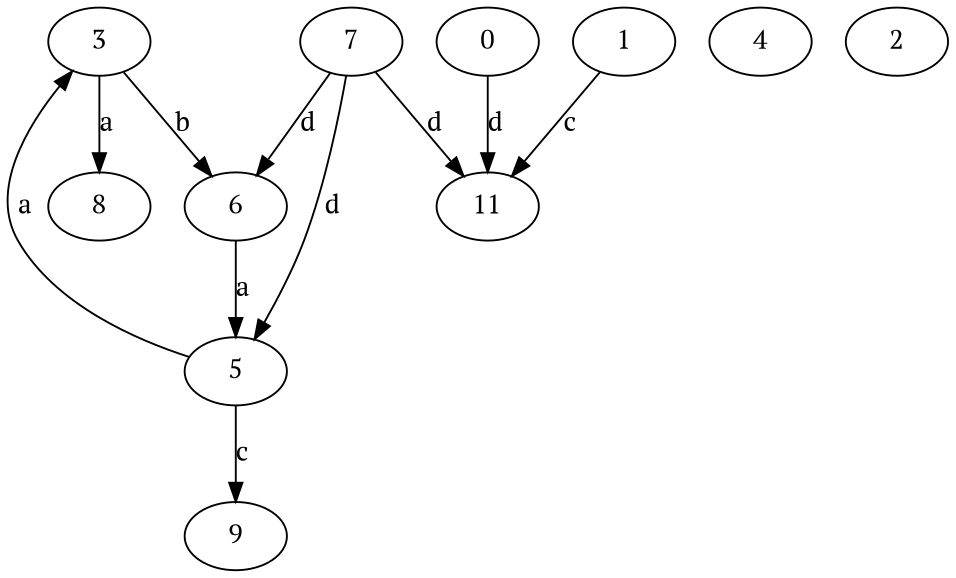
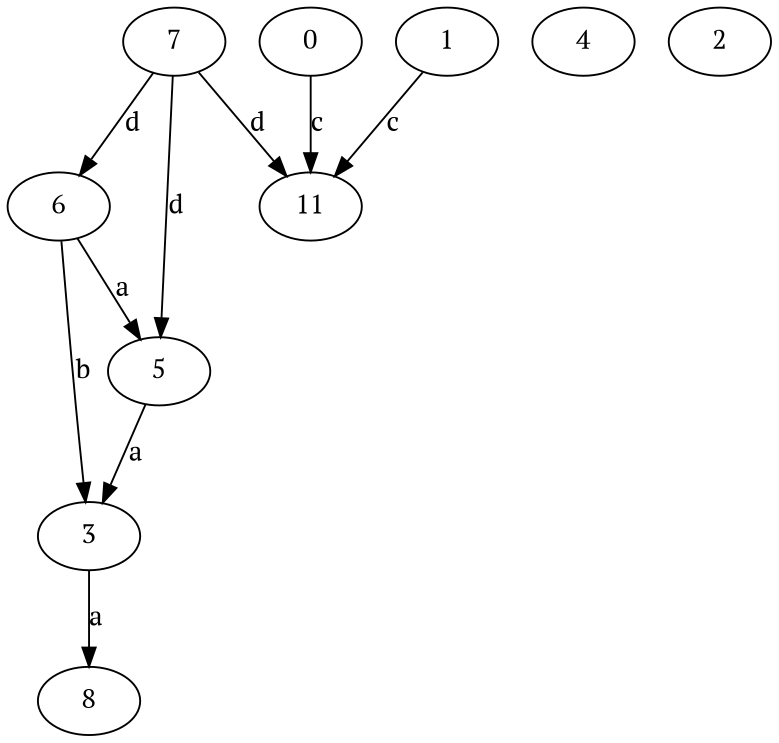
(161, 117) -> (72, 362)
(495, 124) -> (317, 124)
(236, 536) -> none
